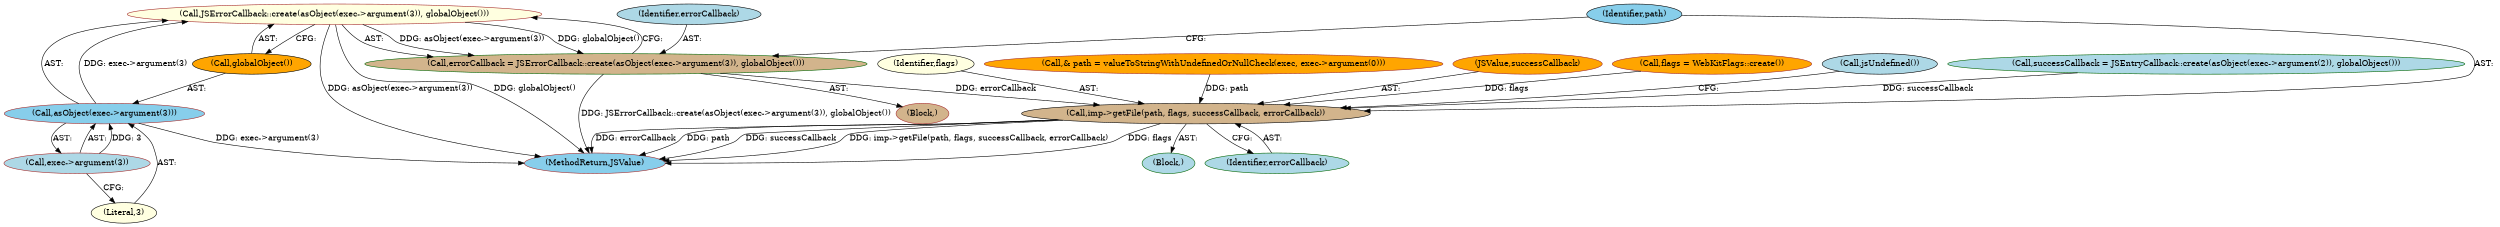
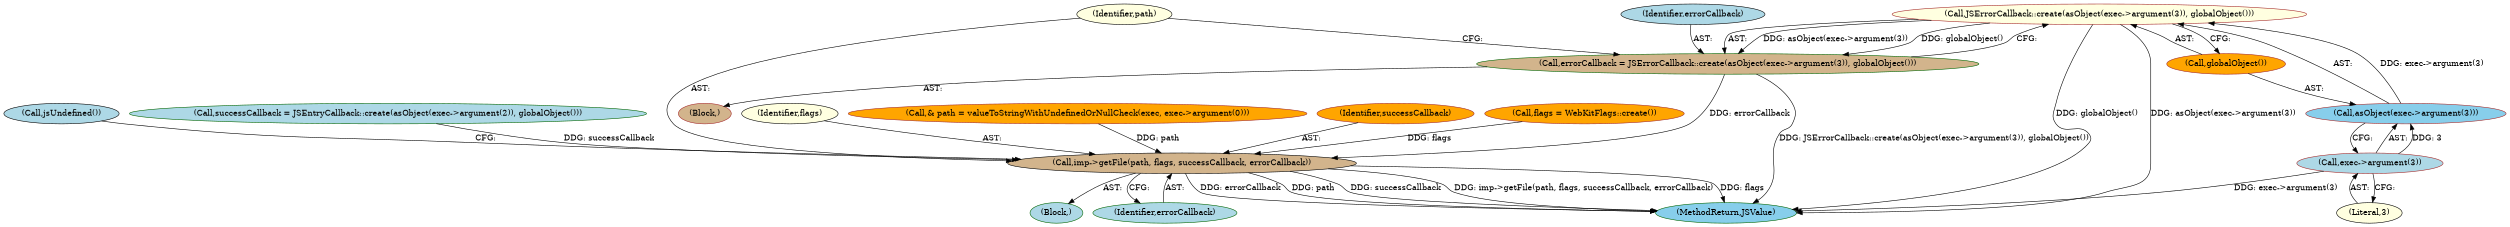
(1634, 14) -> (1124, 14)
(252, 64) -> (2226, 64)
(1528, 64) -> (1396, 114)
(64, 138) -> (2364, 138)
(327, 155) -> (2102, 197)
(595, 163) -> (1726, 213)
(157, 164) -> (2350, 191)
